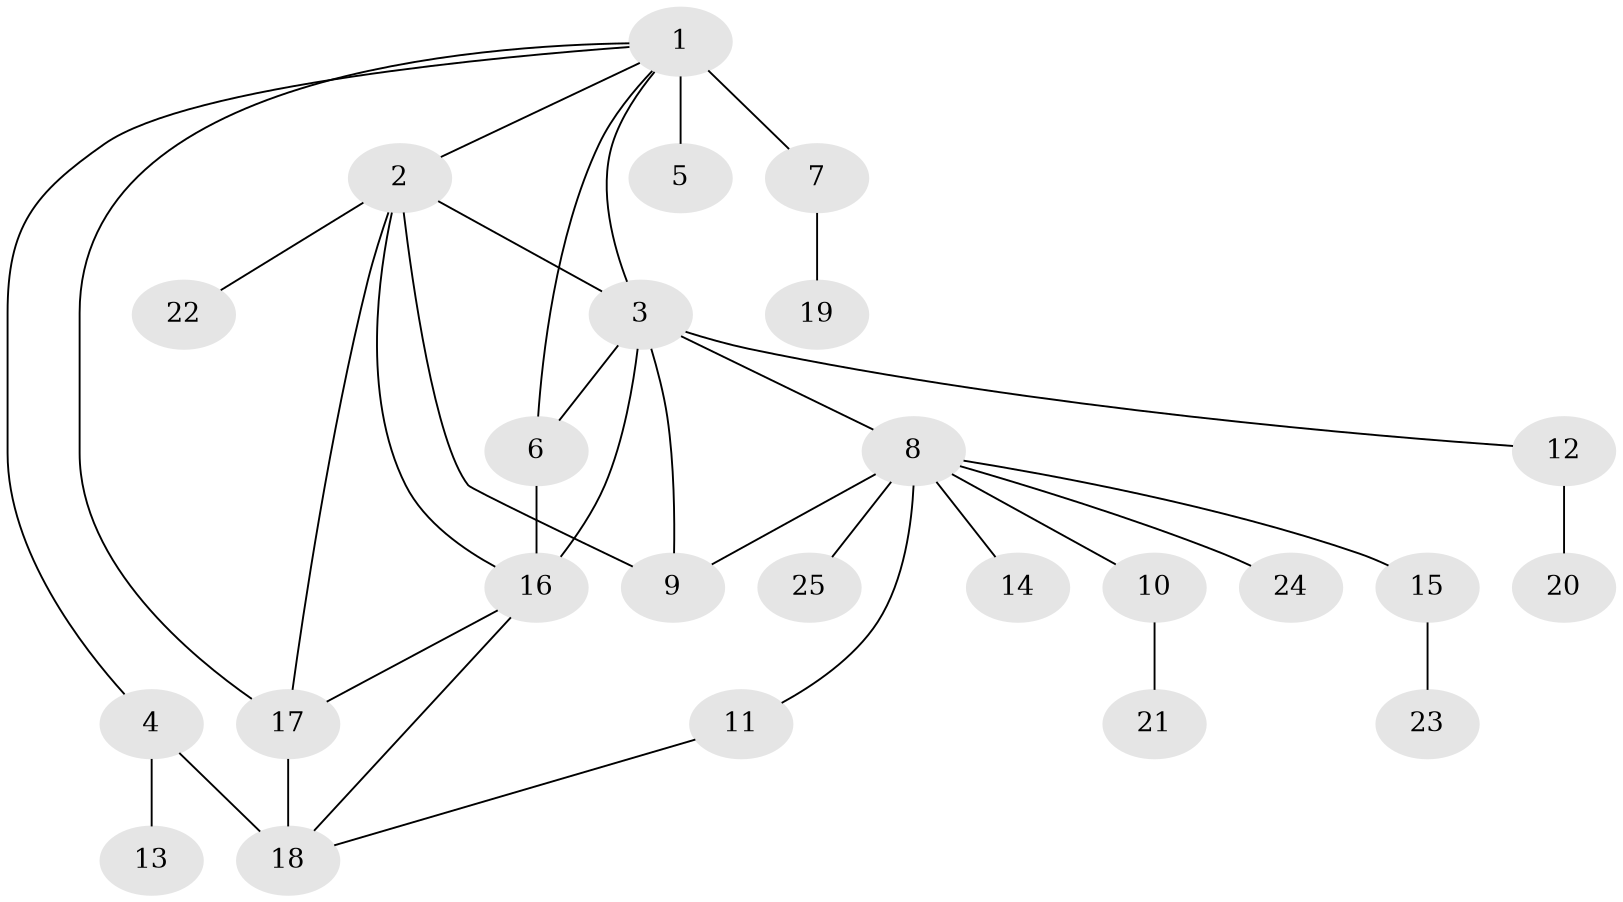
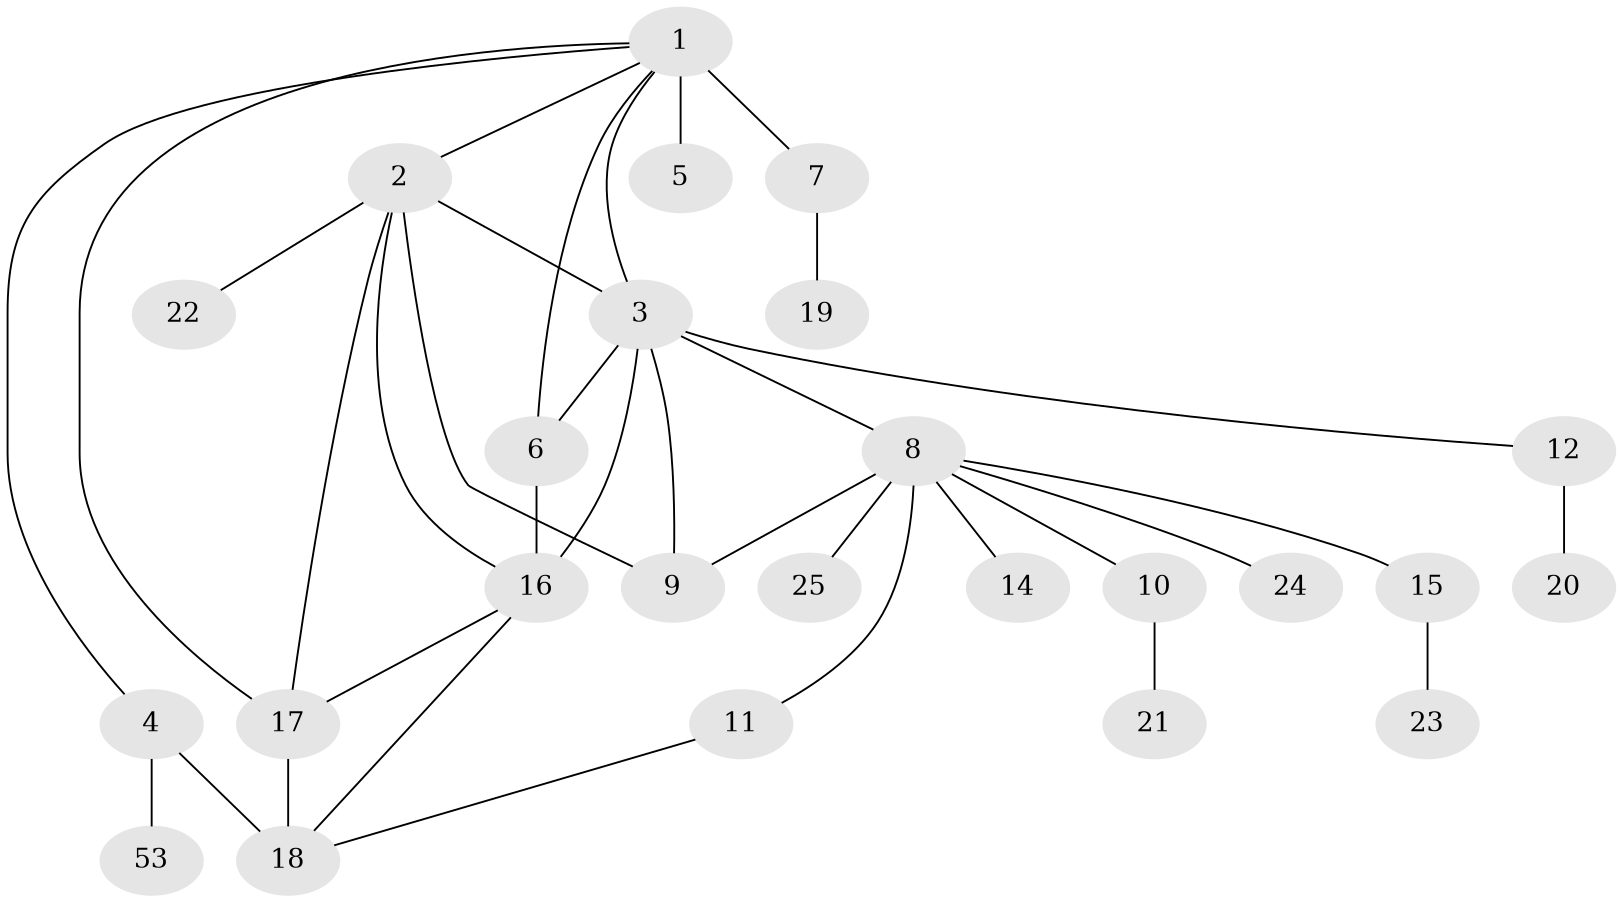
(152, 861) -> (152, 861)
